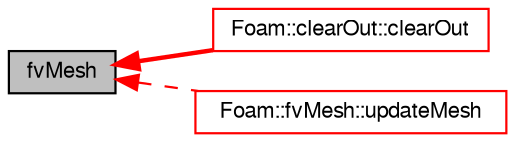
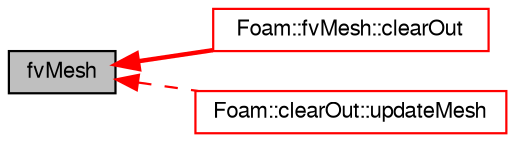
(351, 30) -> (351, 30)
(351, 112) -> (351, 112)
